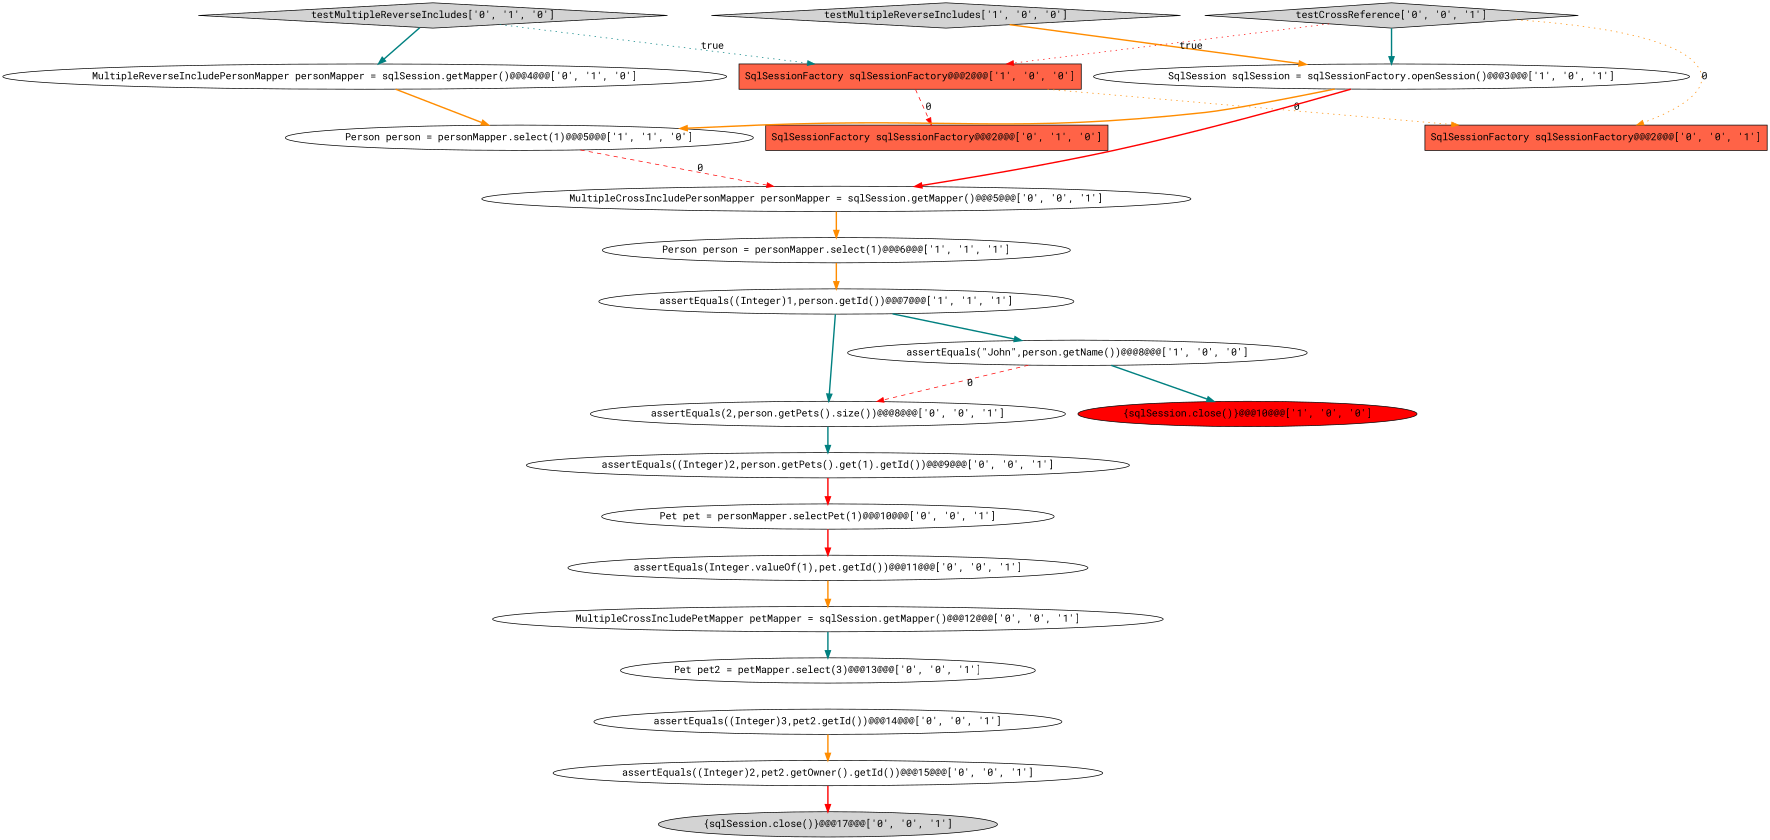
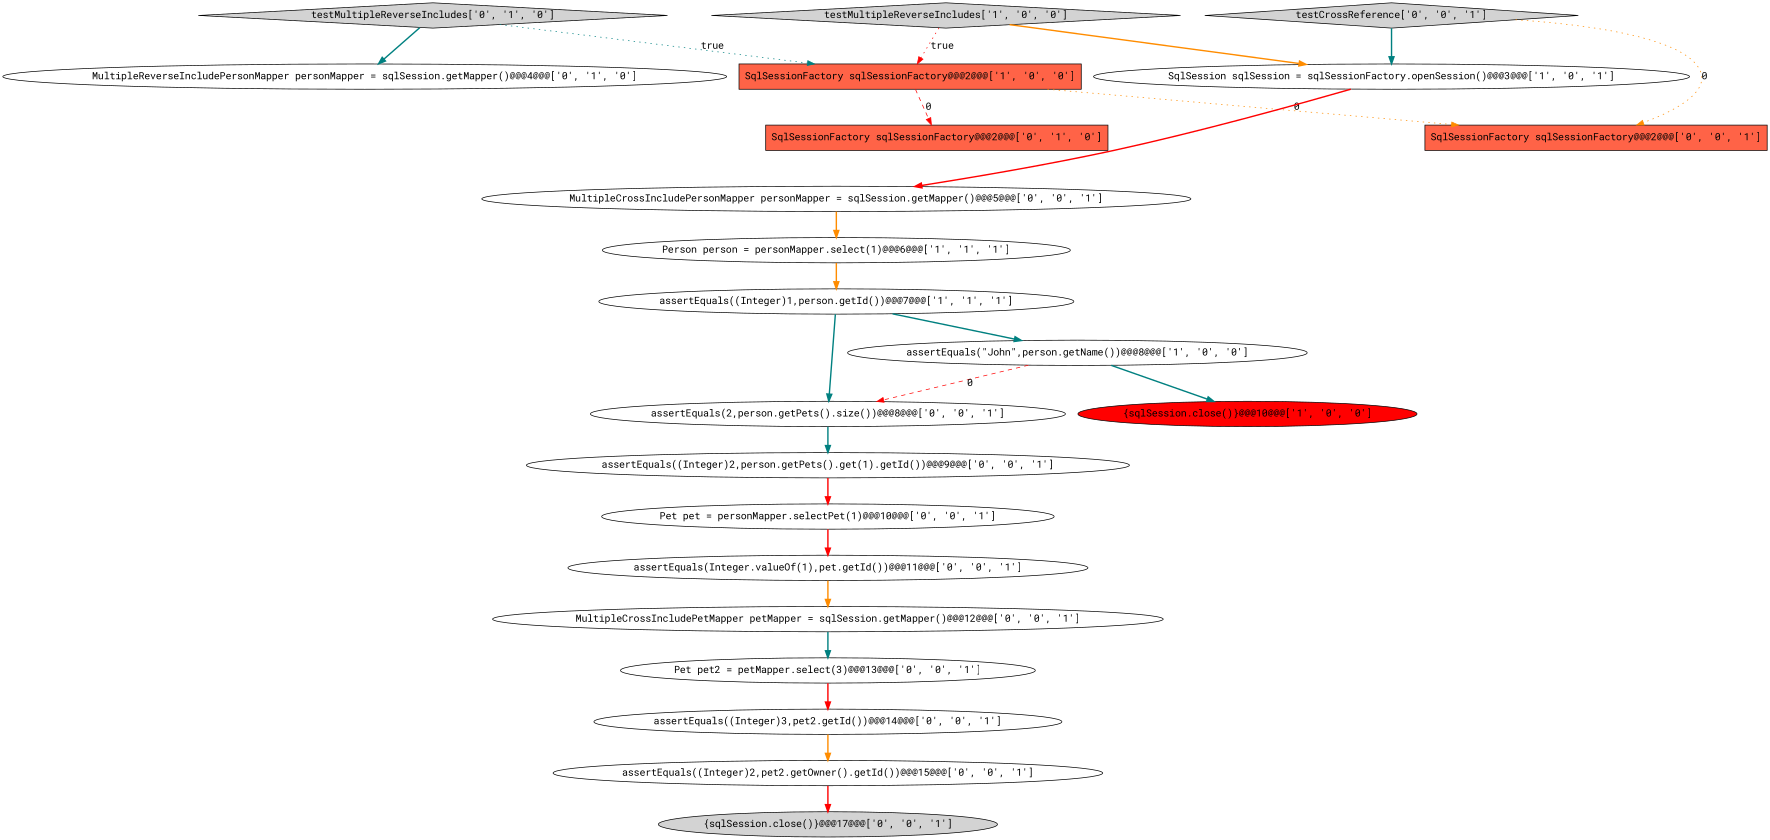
(1179, 42) -> (930, 43)
(519, 138) -> none
none -> (828, 693)
